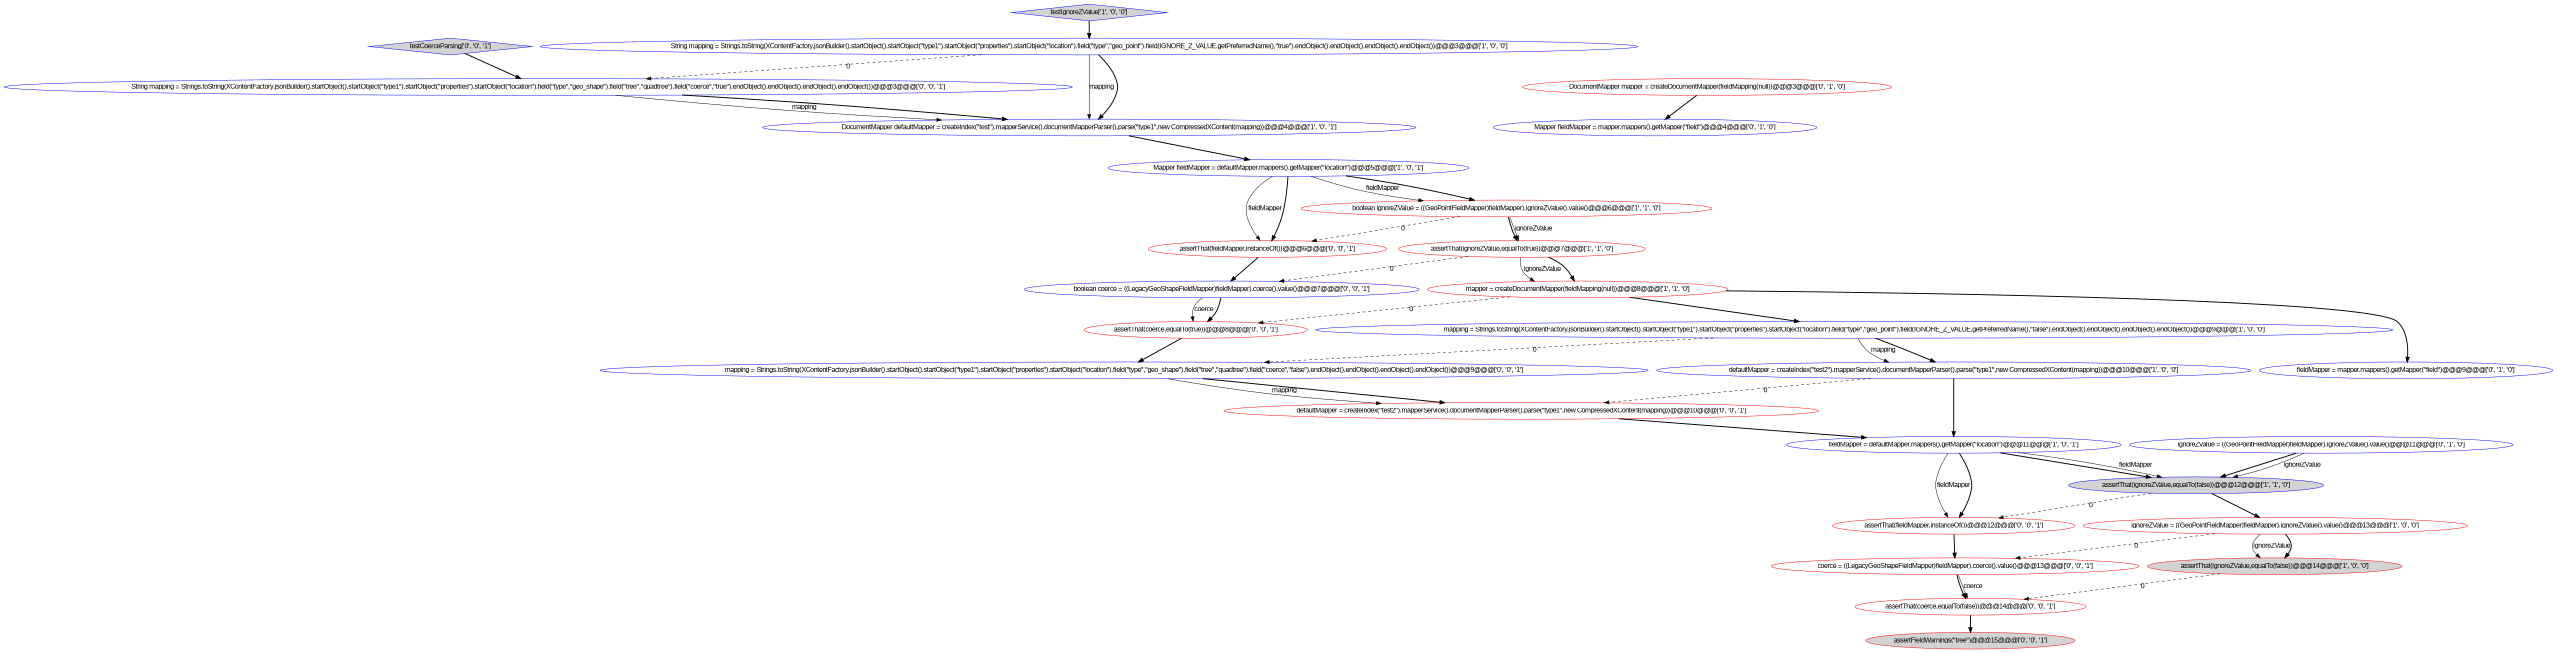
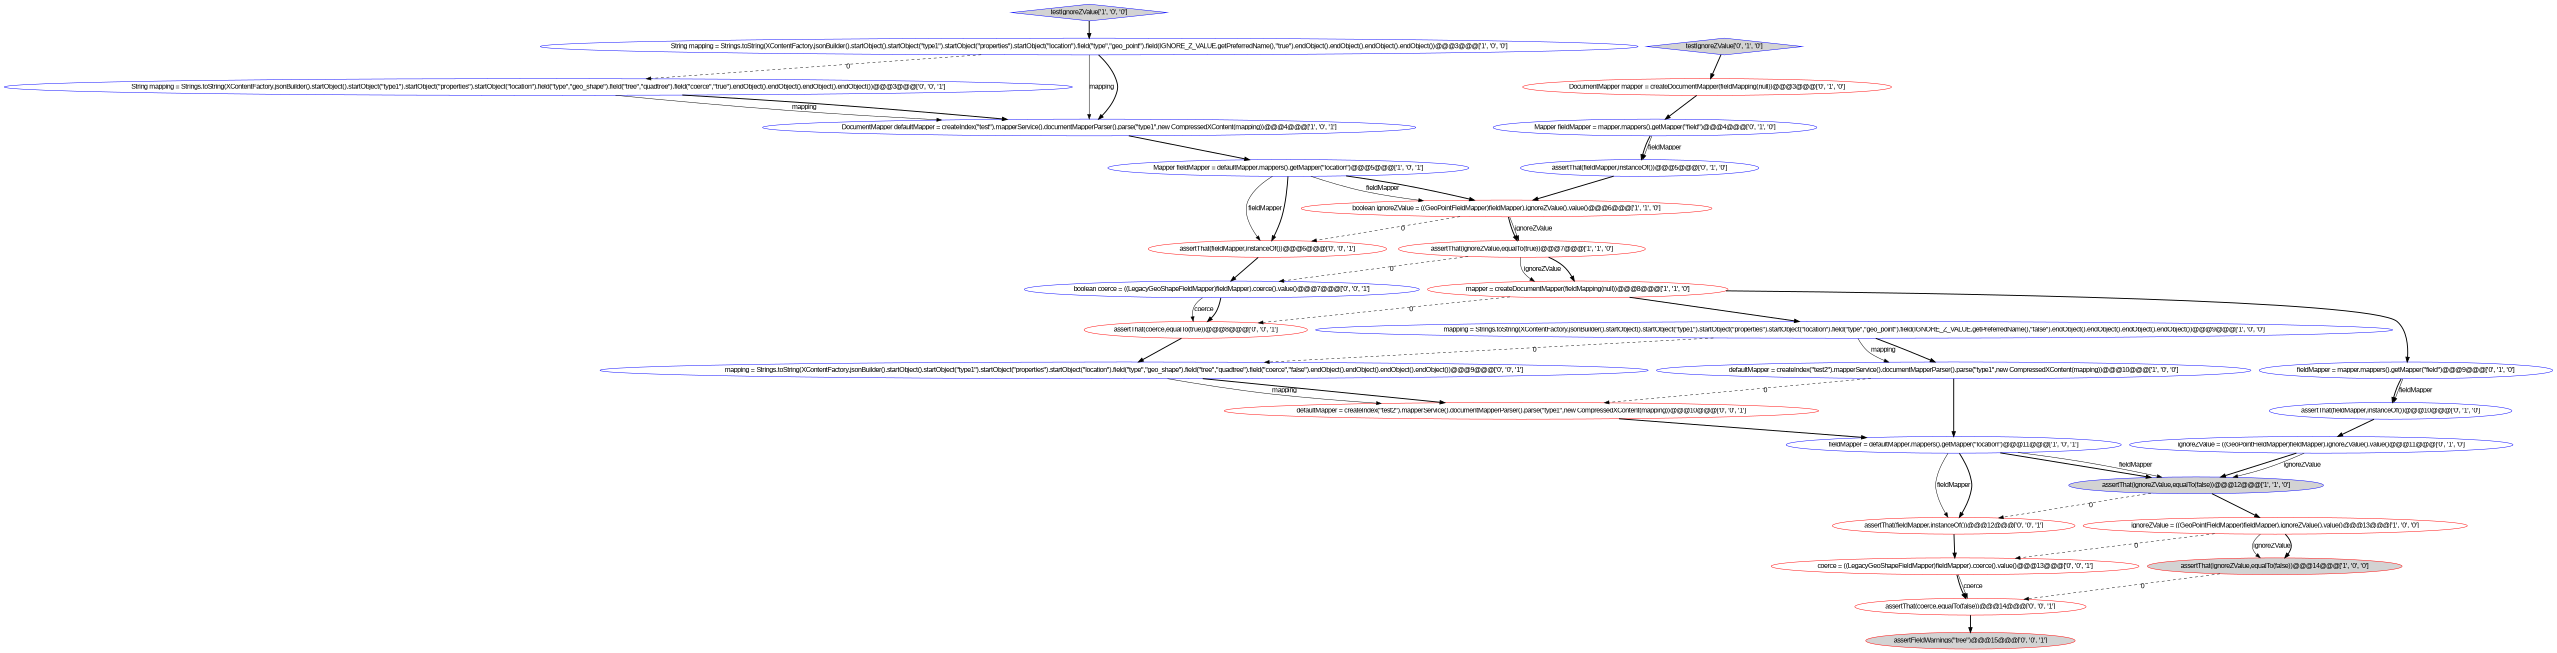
(450, 47) -> none
none -> (1724, 47)
none -> (1640, 168)
none -> (2391, 411)
